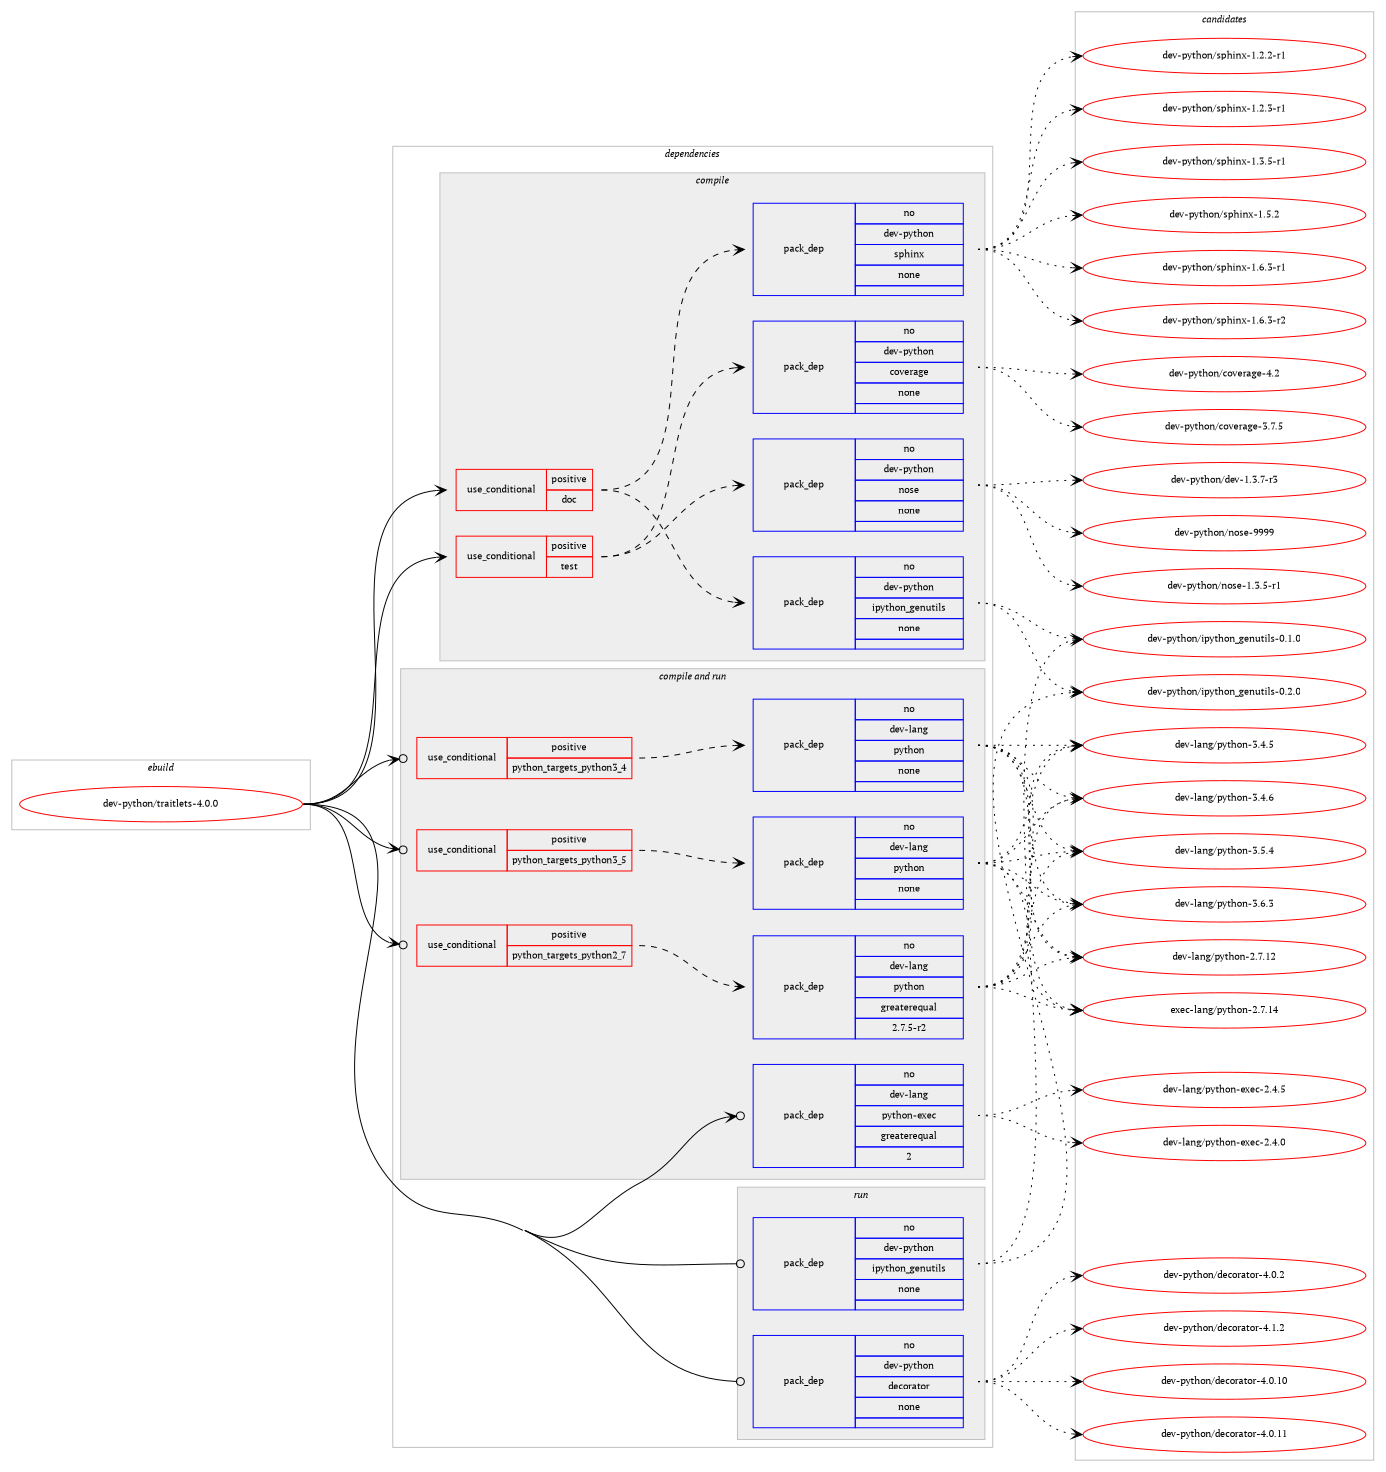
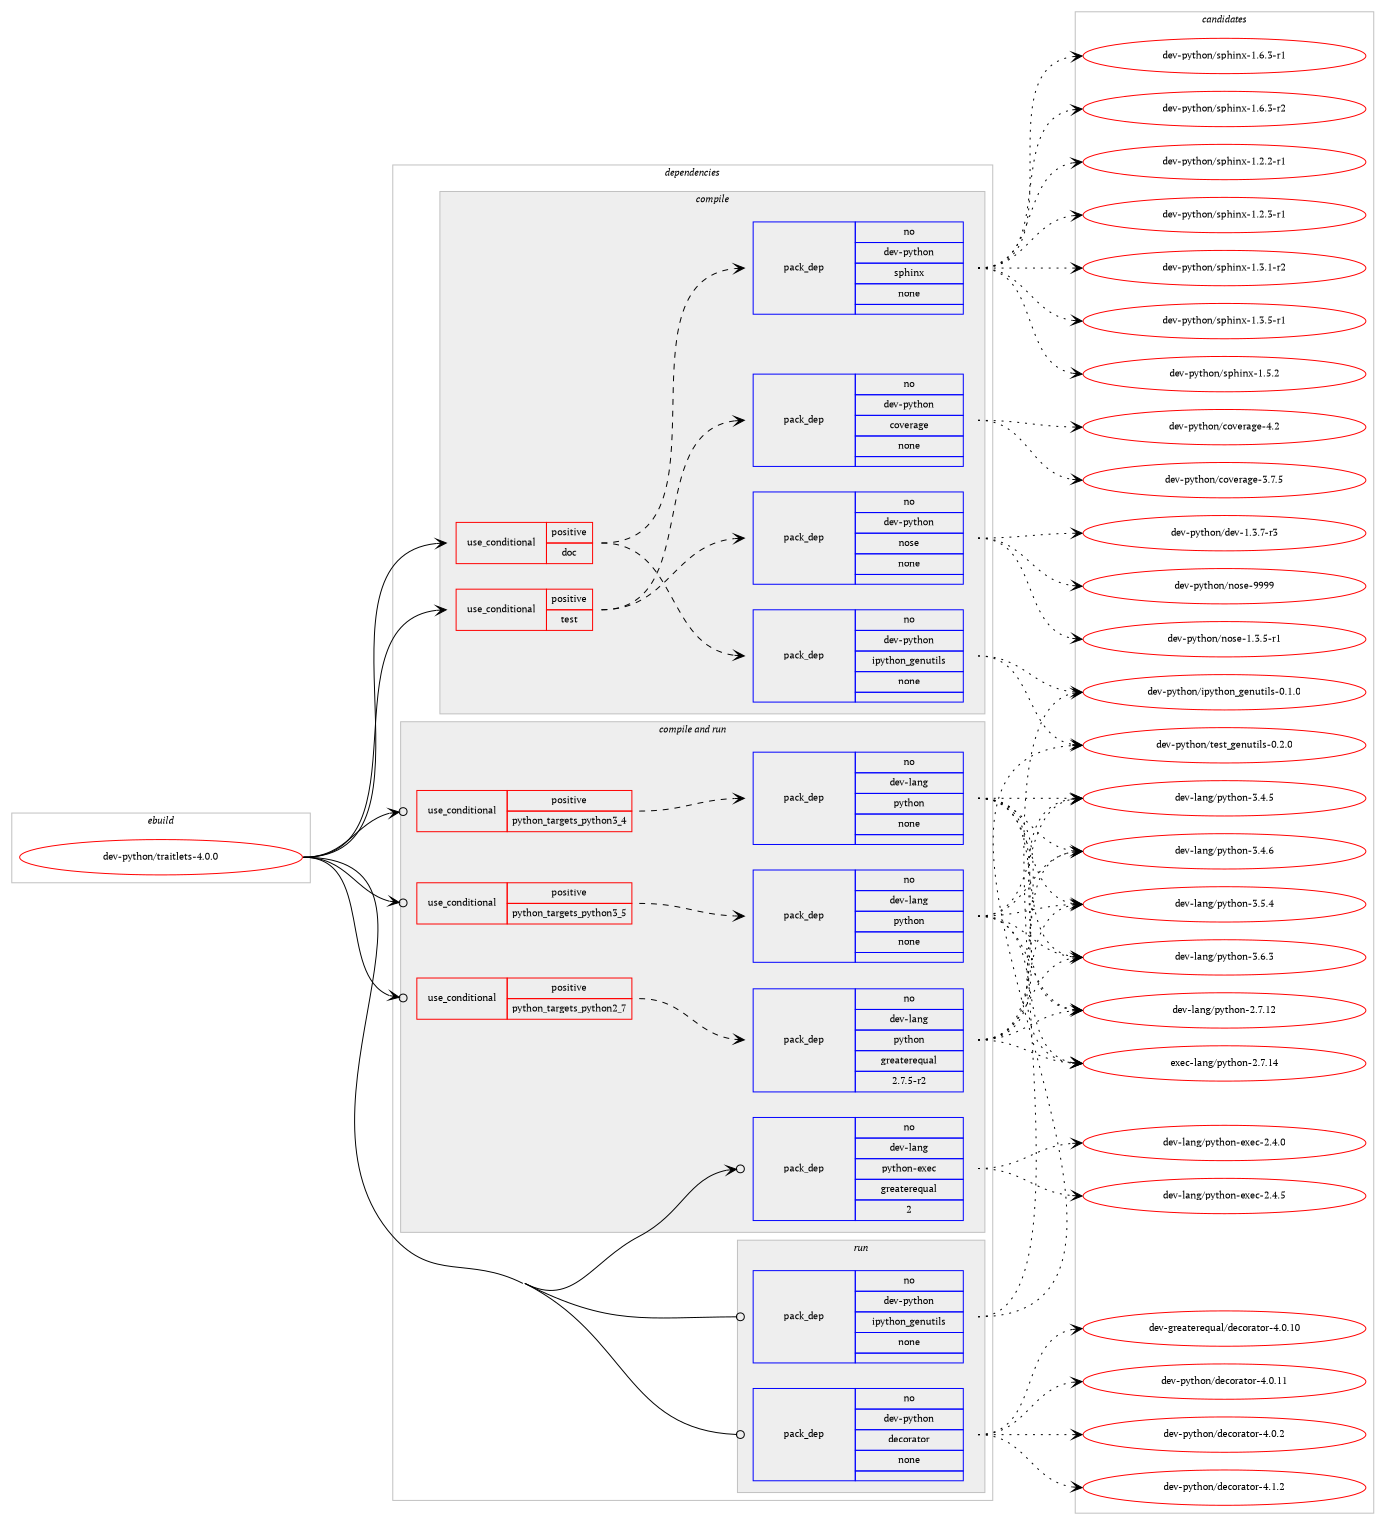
none -> (1224, 268)
(1224, 692) -> (1224, 745)
(1224, 1382) -> (1224, 1329)
